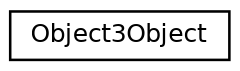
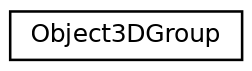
(120, 36) -> (126, 36)
